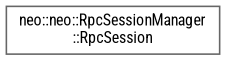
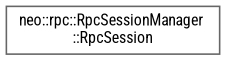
(113, 30) -> (113, 30)
